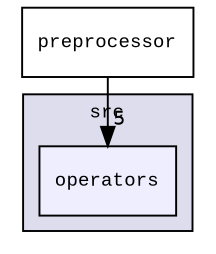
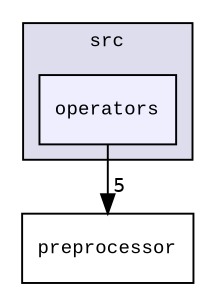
(108, 106) -> (108, 172)
